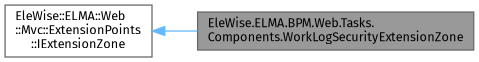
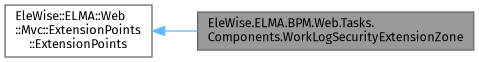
(79, 31) -> (79, 31)
